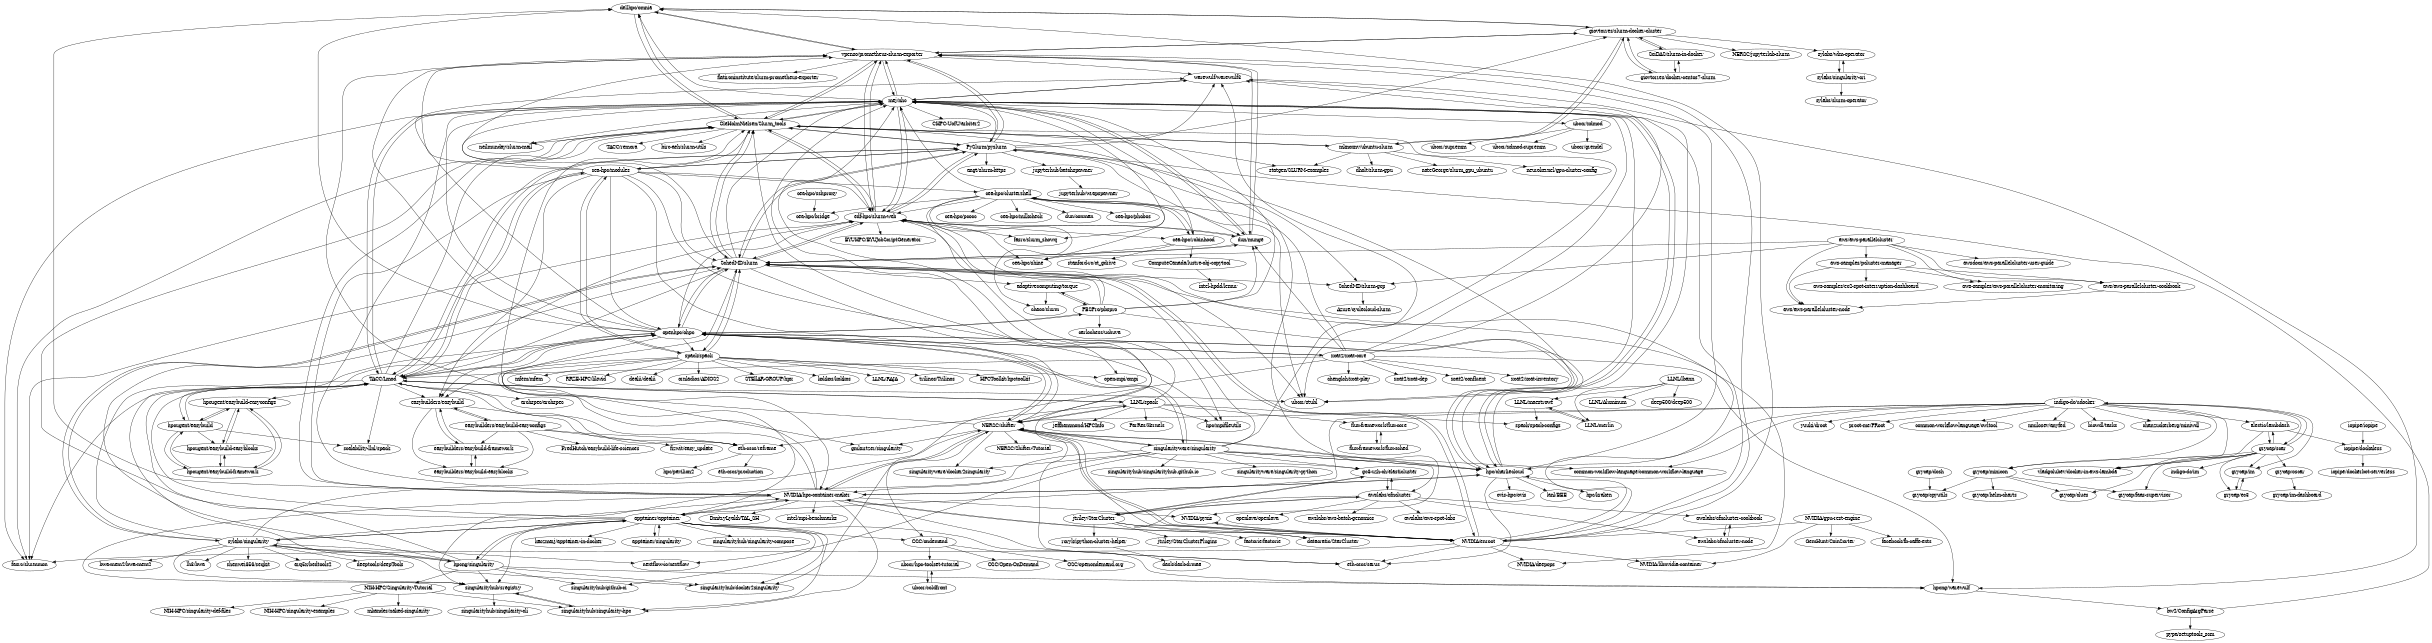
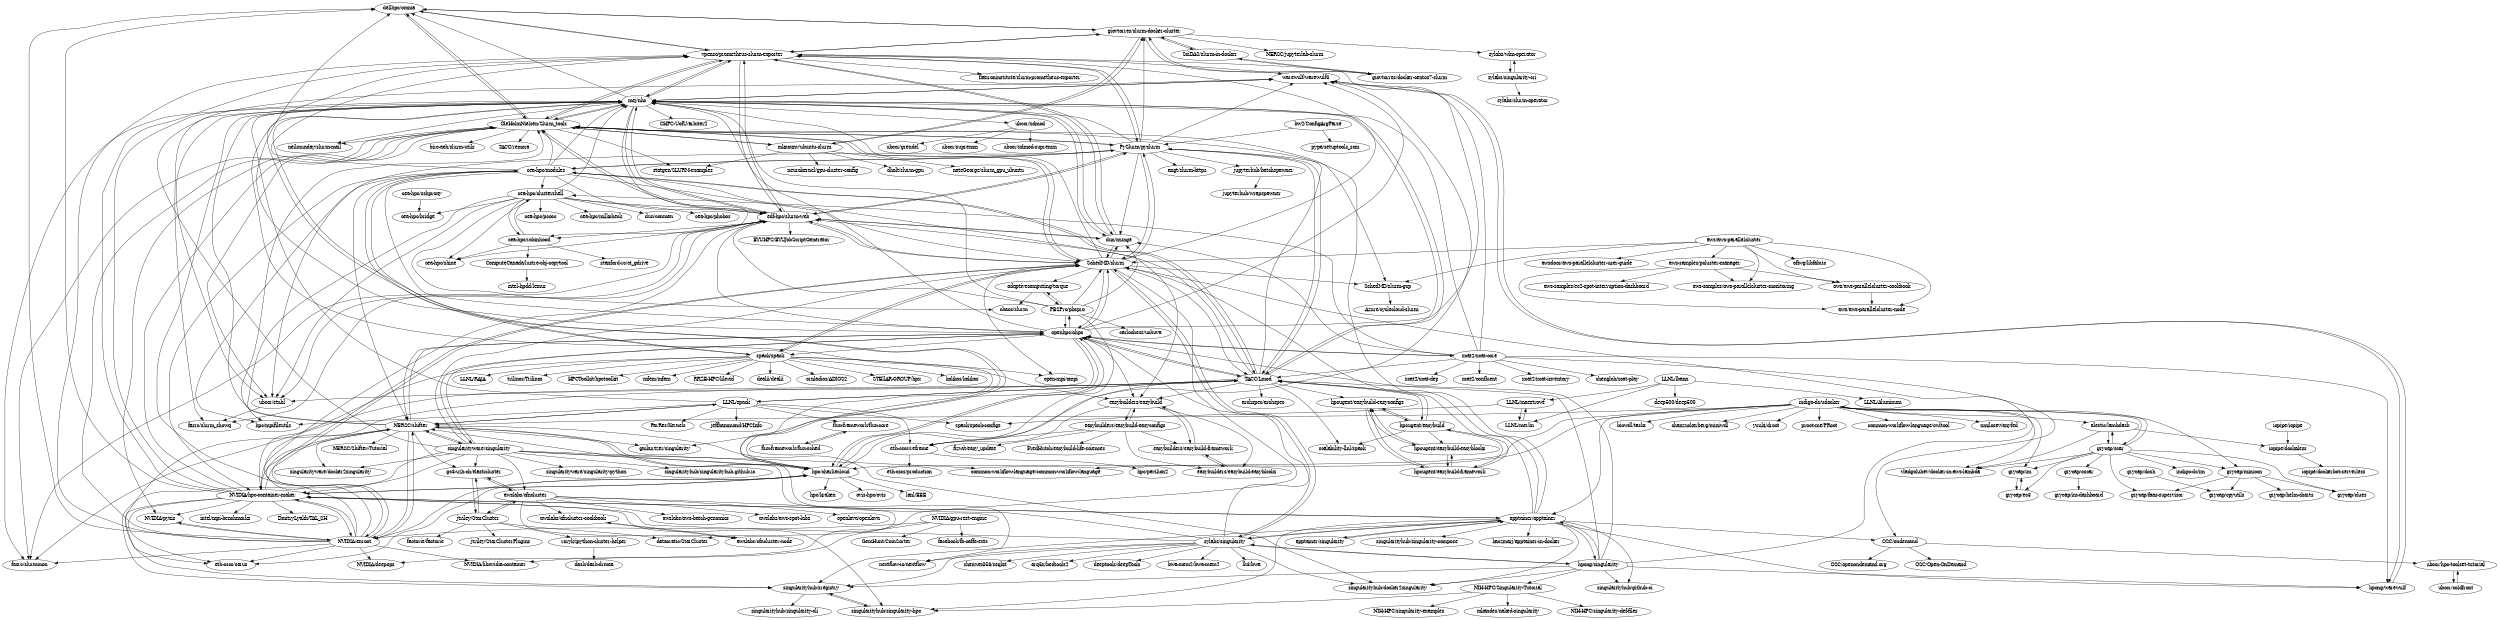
none -> (1810, 264)
none -> (243, 414)
(2067, 600) -> (1536, 312)
